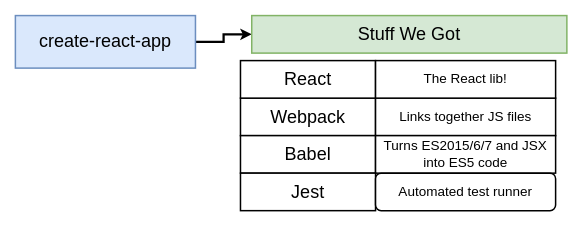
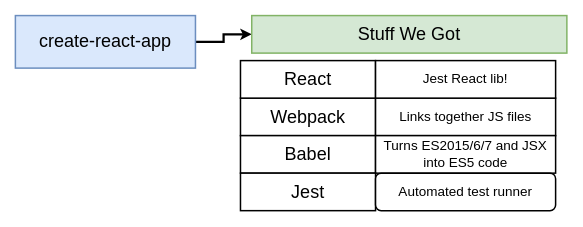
(465, 79) -> (465, 79)
